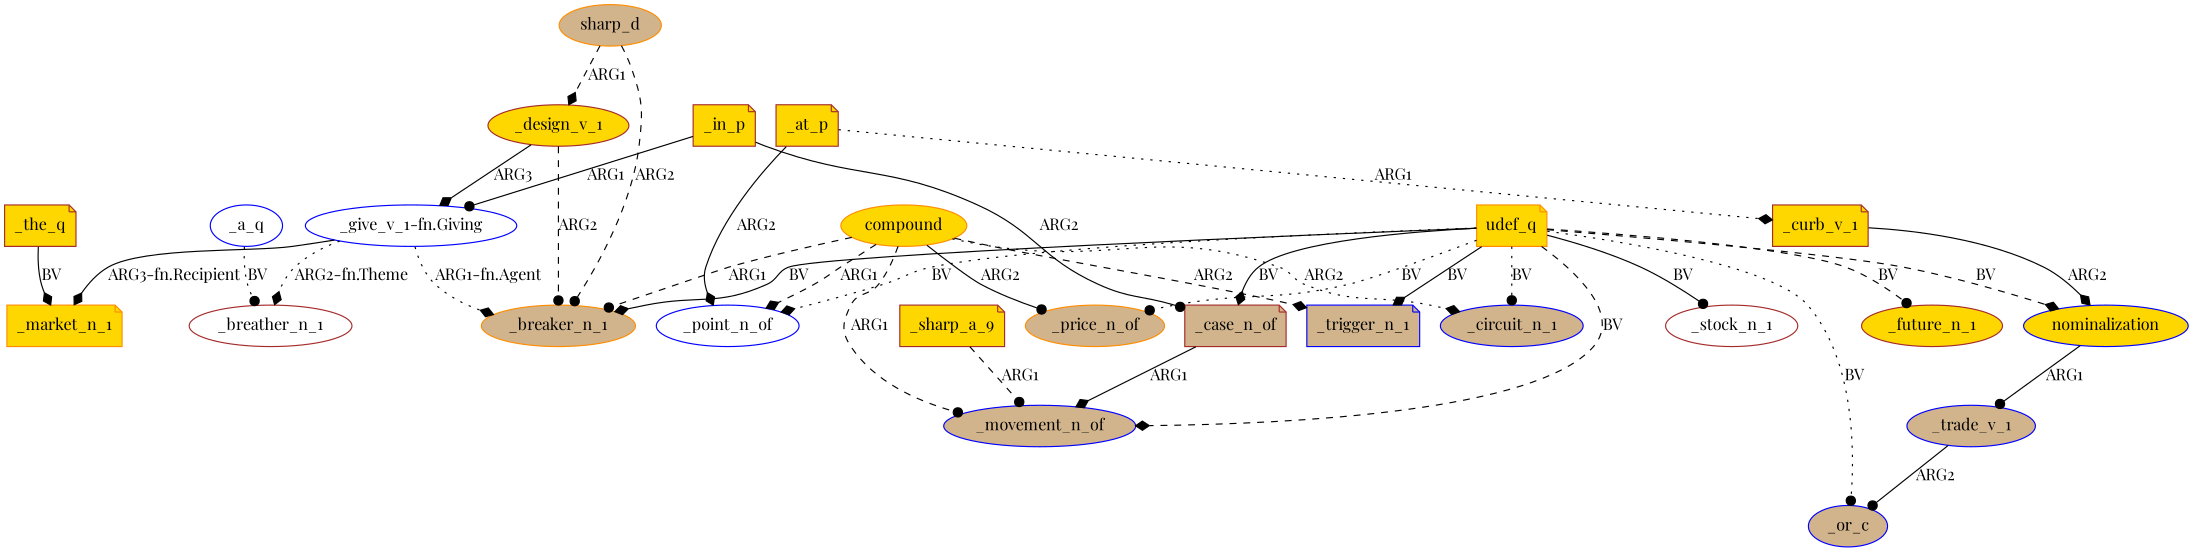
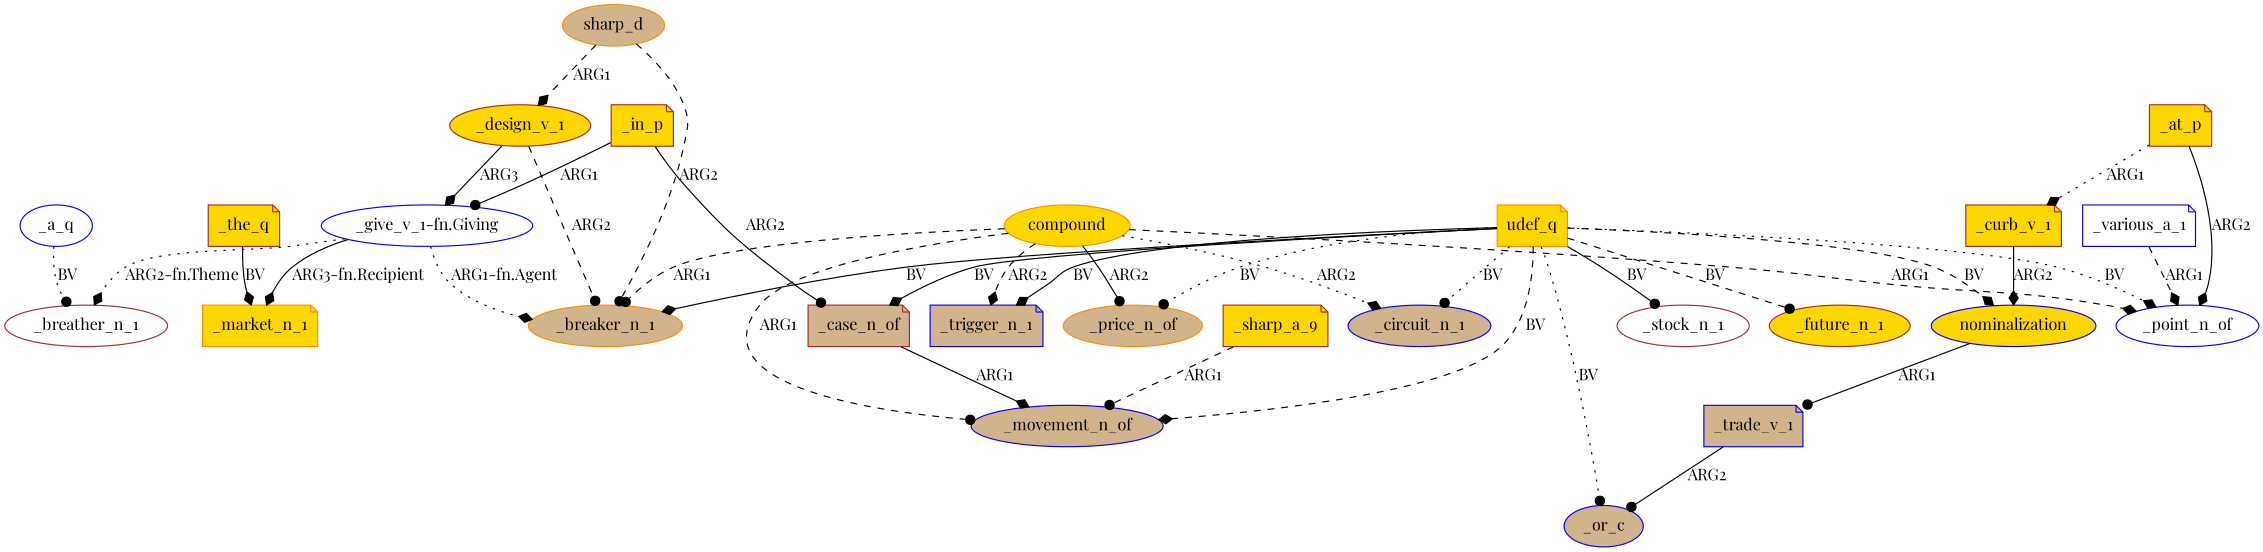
none -> (2139, 226)
(1971, 426) -> (1753, 426)
